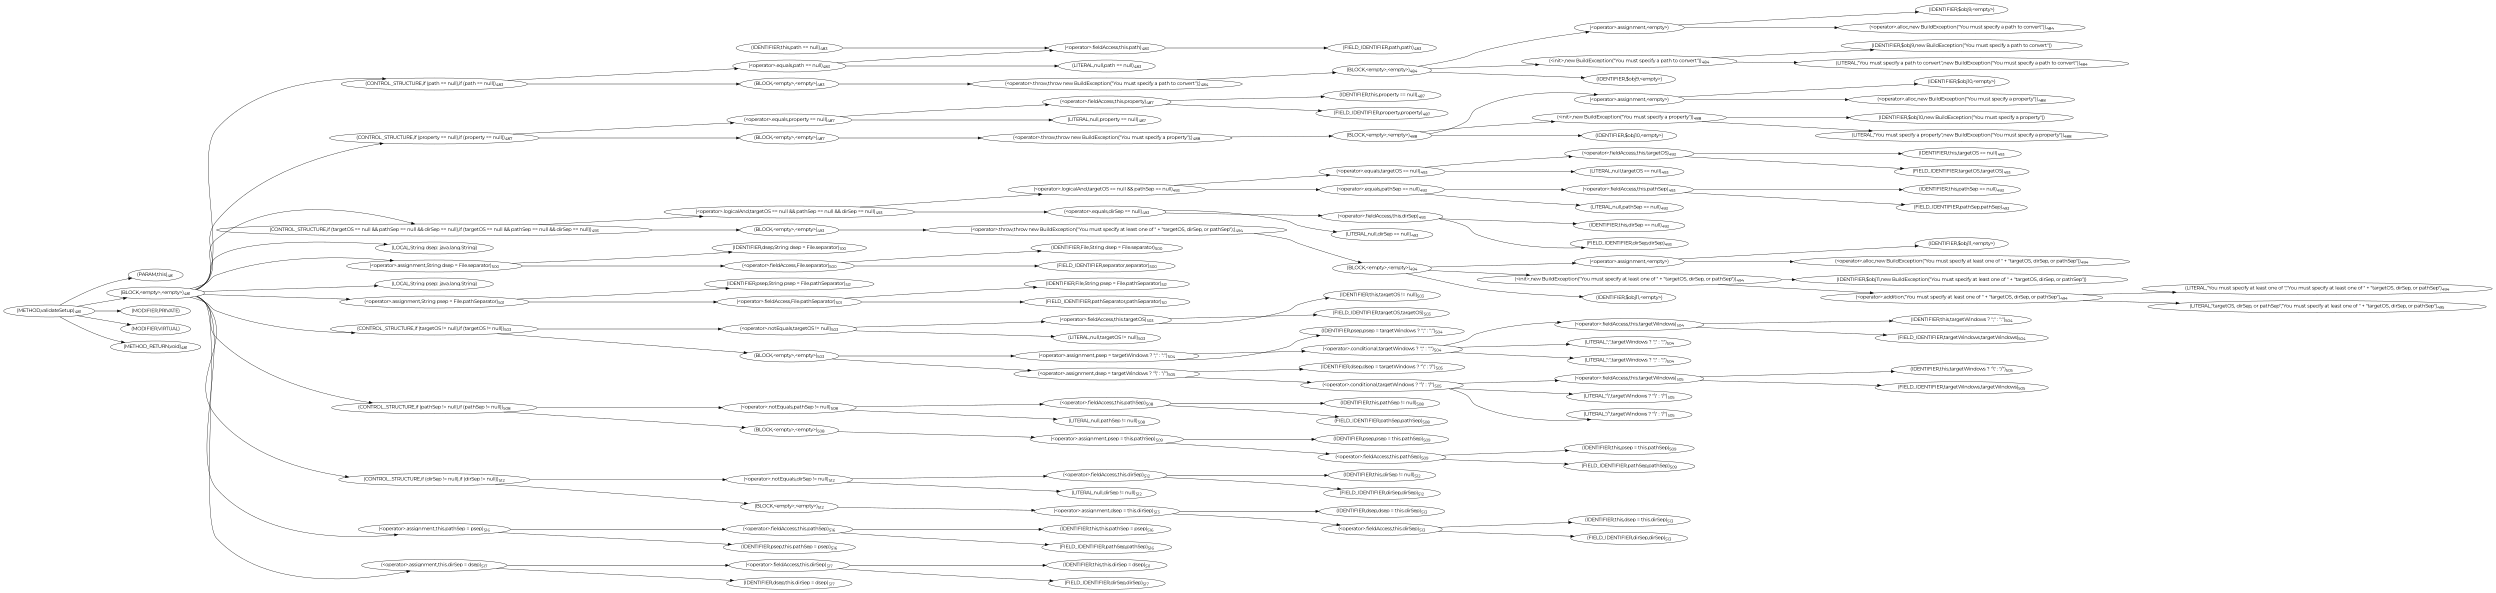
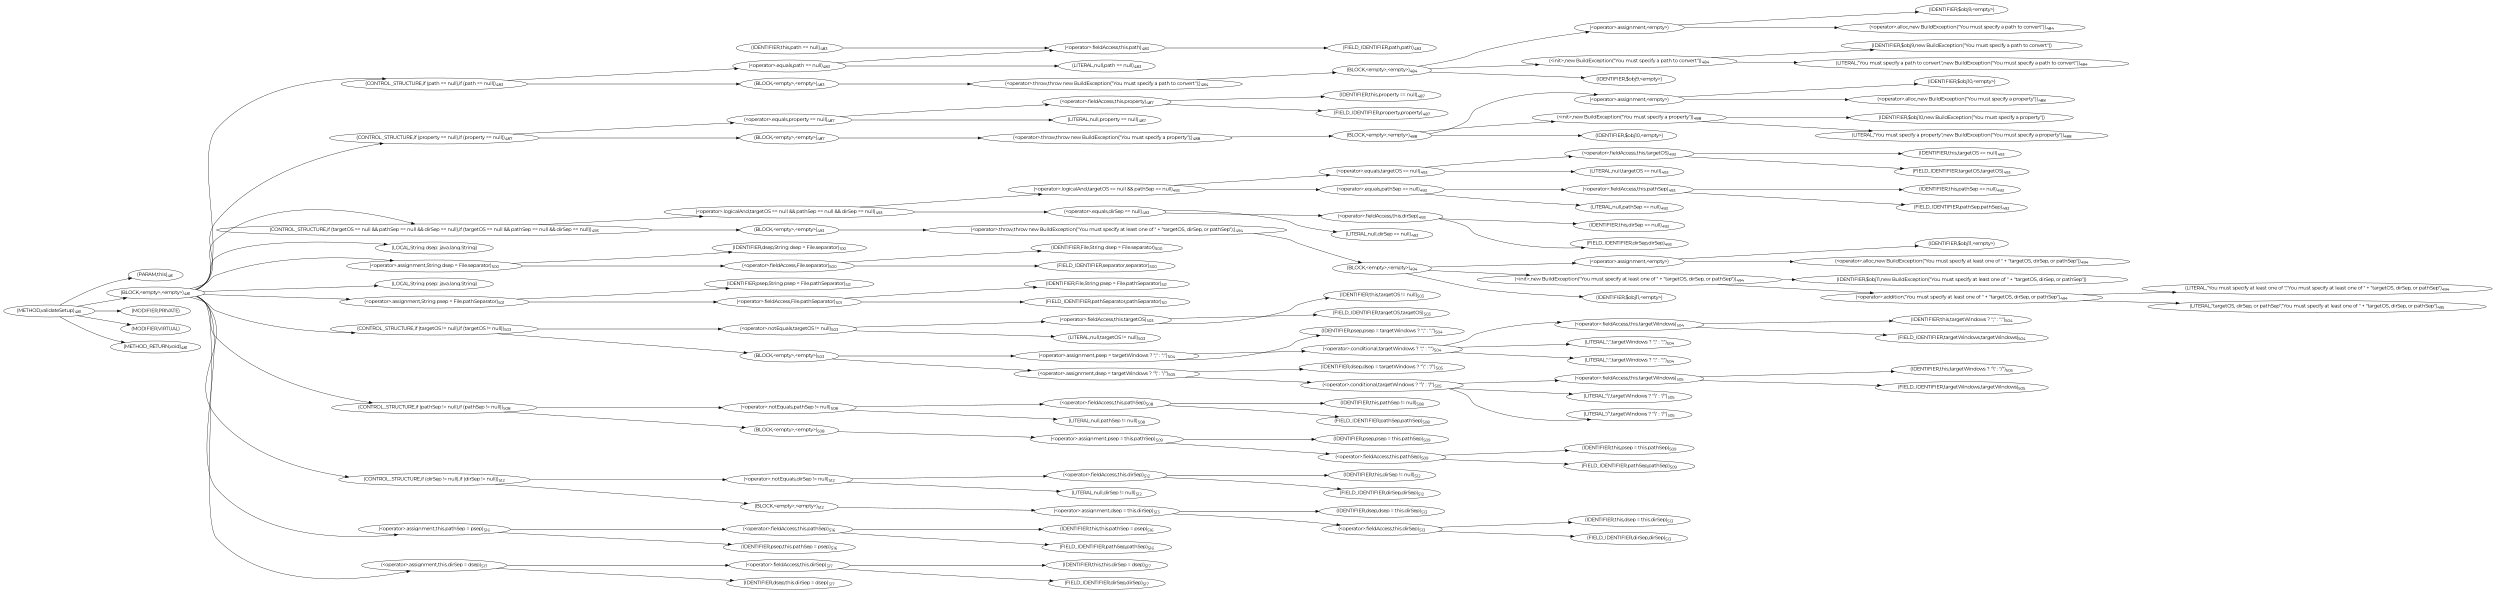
(1148, 565) -> (1148, 565)
